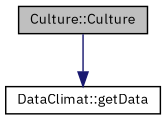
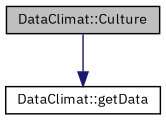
(83, 20) -> (83, 20)
